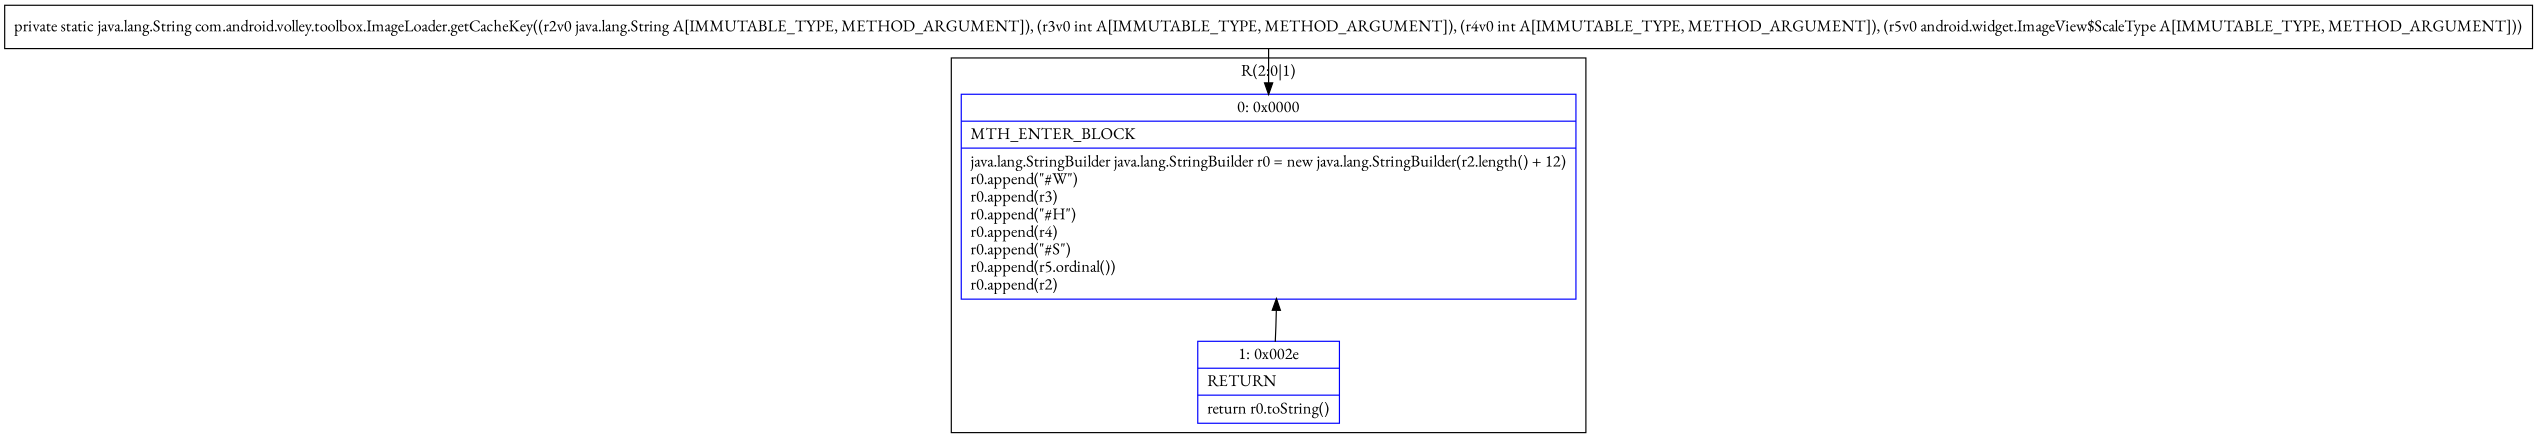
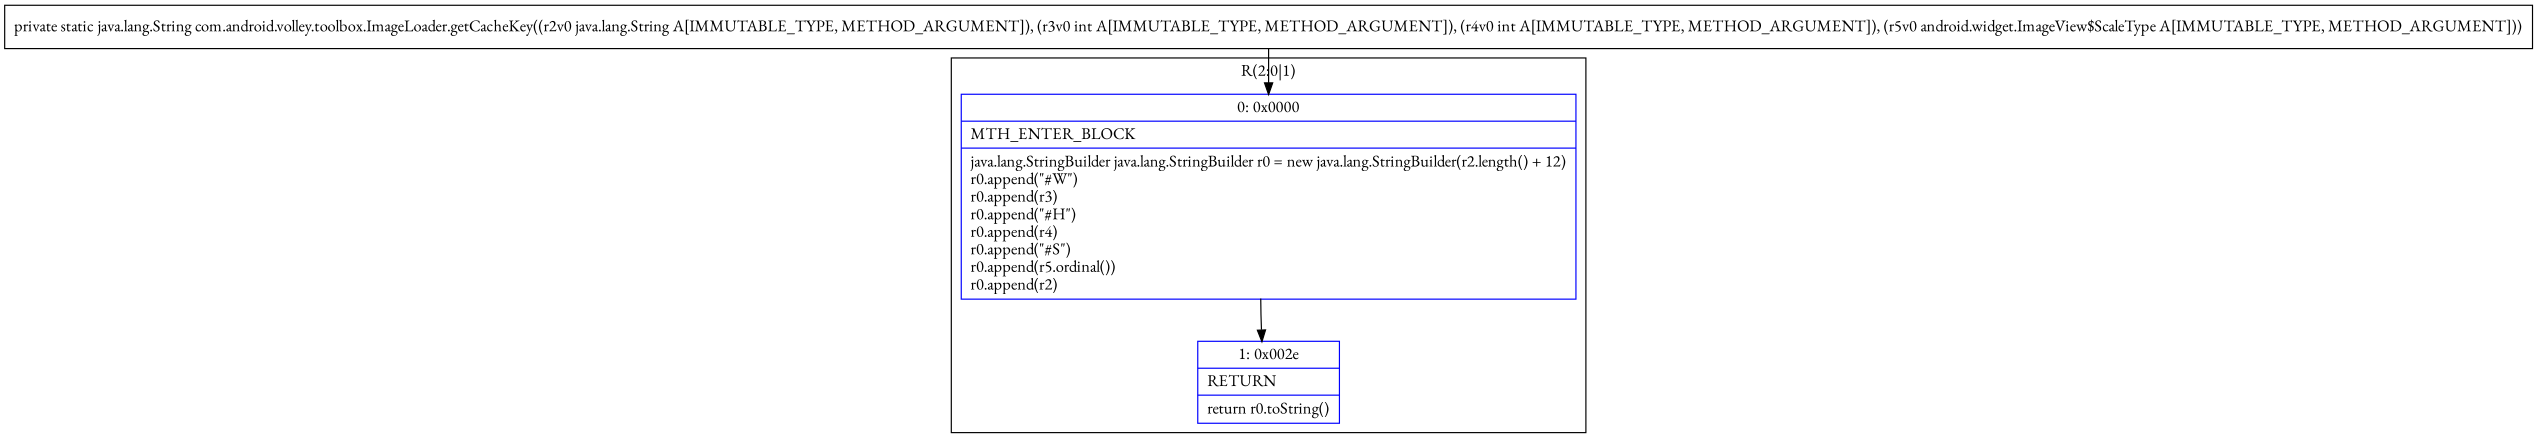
(1276, 326) -> (1261, 314)
